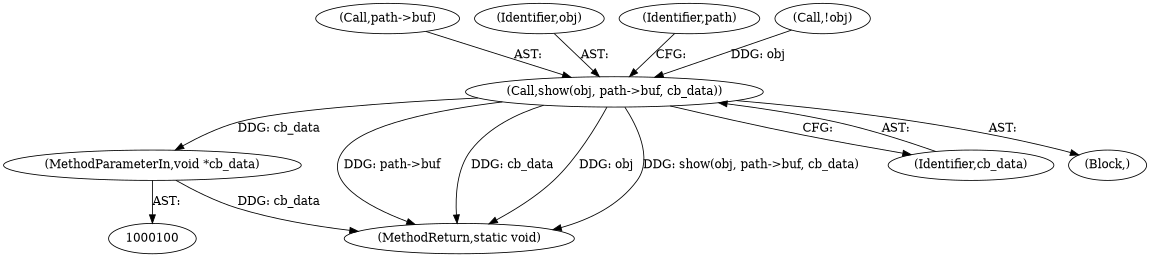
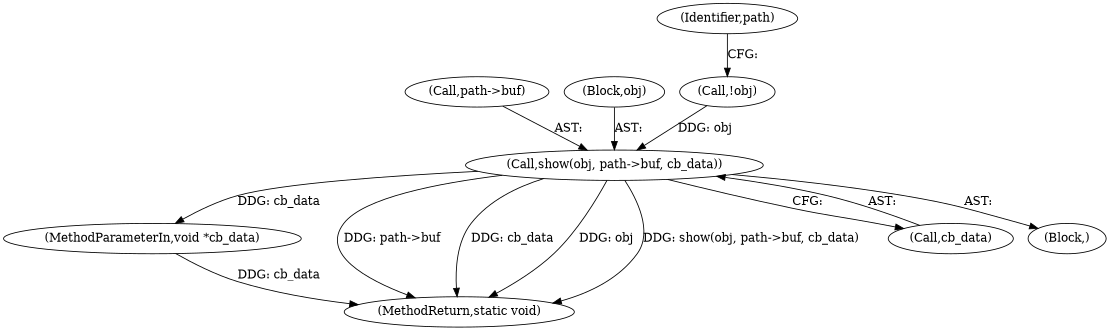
(539, 19) -> (614, 92)
(655, 52) -> (727, 51)
(971, 165) -> (951, 239)
(152, 239) -> none
